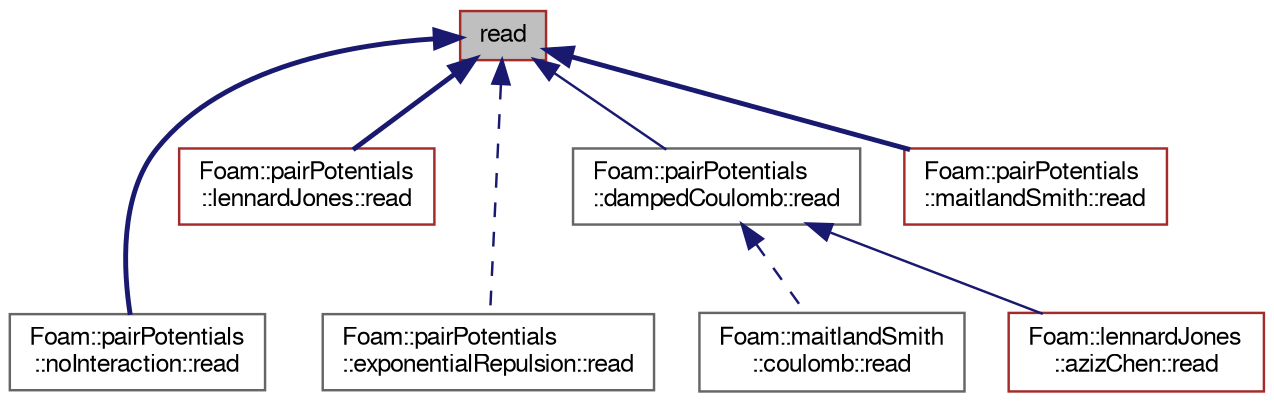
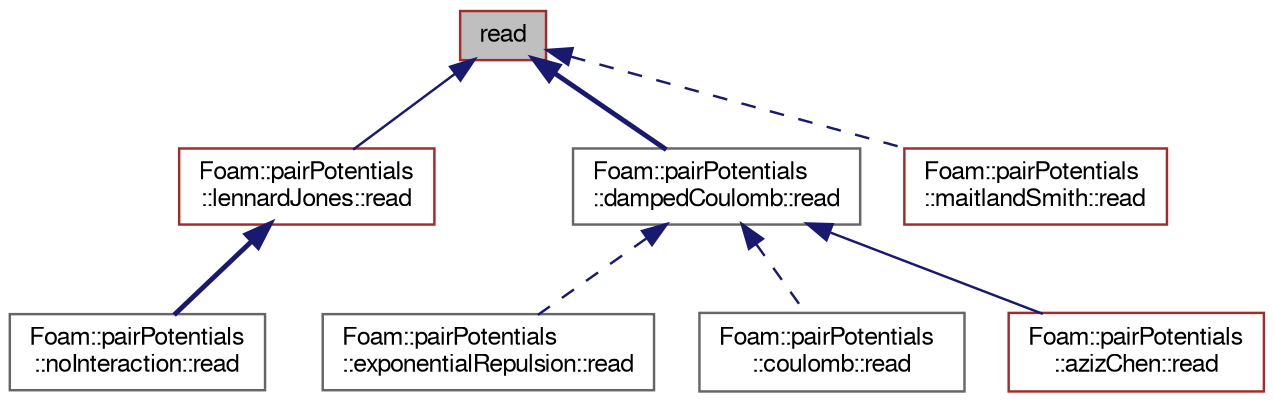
(741, 103) -> (741, 103)
(207, 104) -> (213, 278)
(610, 111) -> (610, 111)
(404, 112) -> (404, 112)
(495, 200) -> (592, 277)
(832, 352) -> (832, 352)
(1136, 352) -> (1136, 352)
